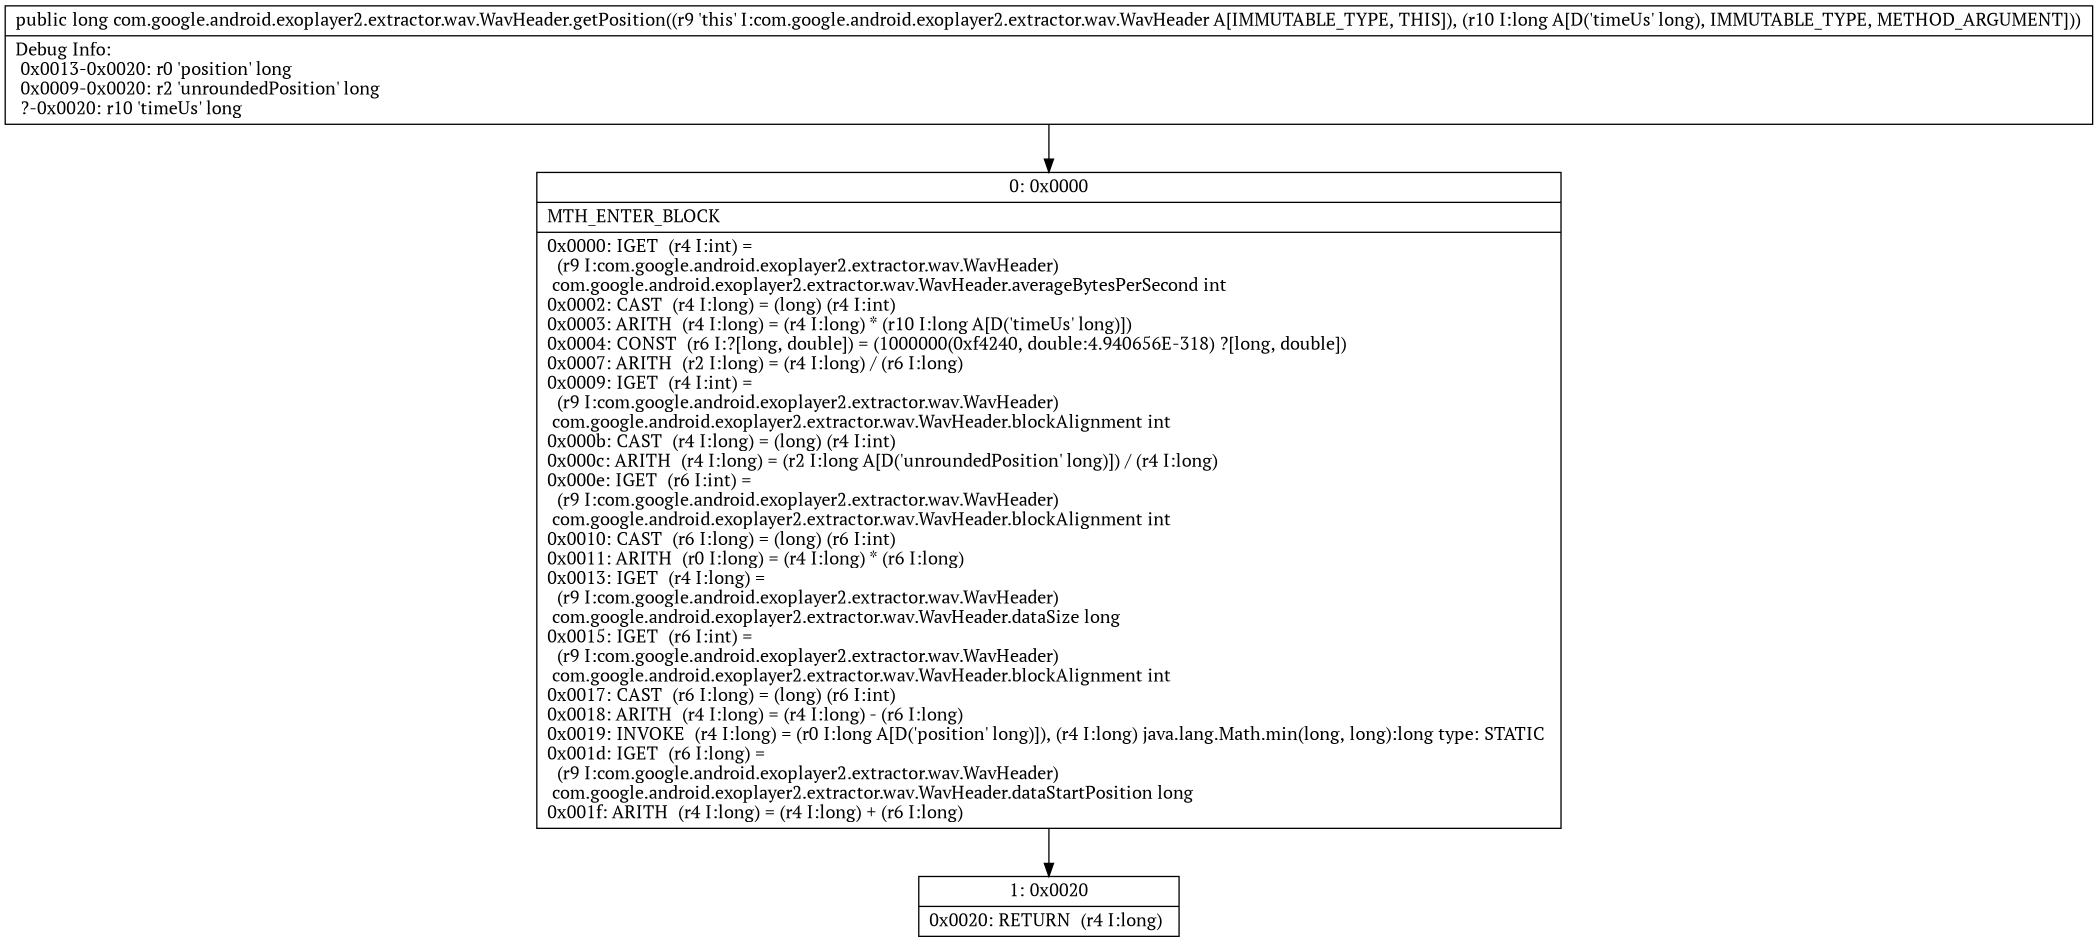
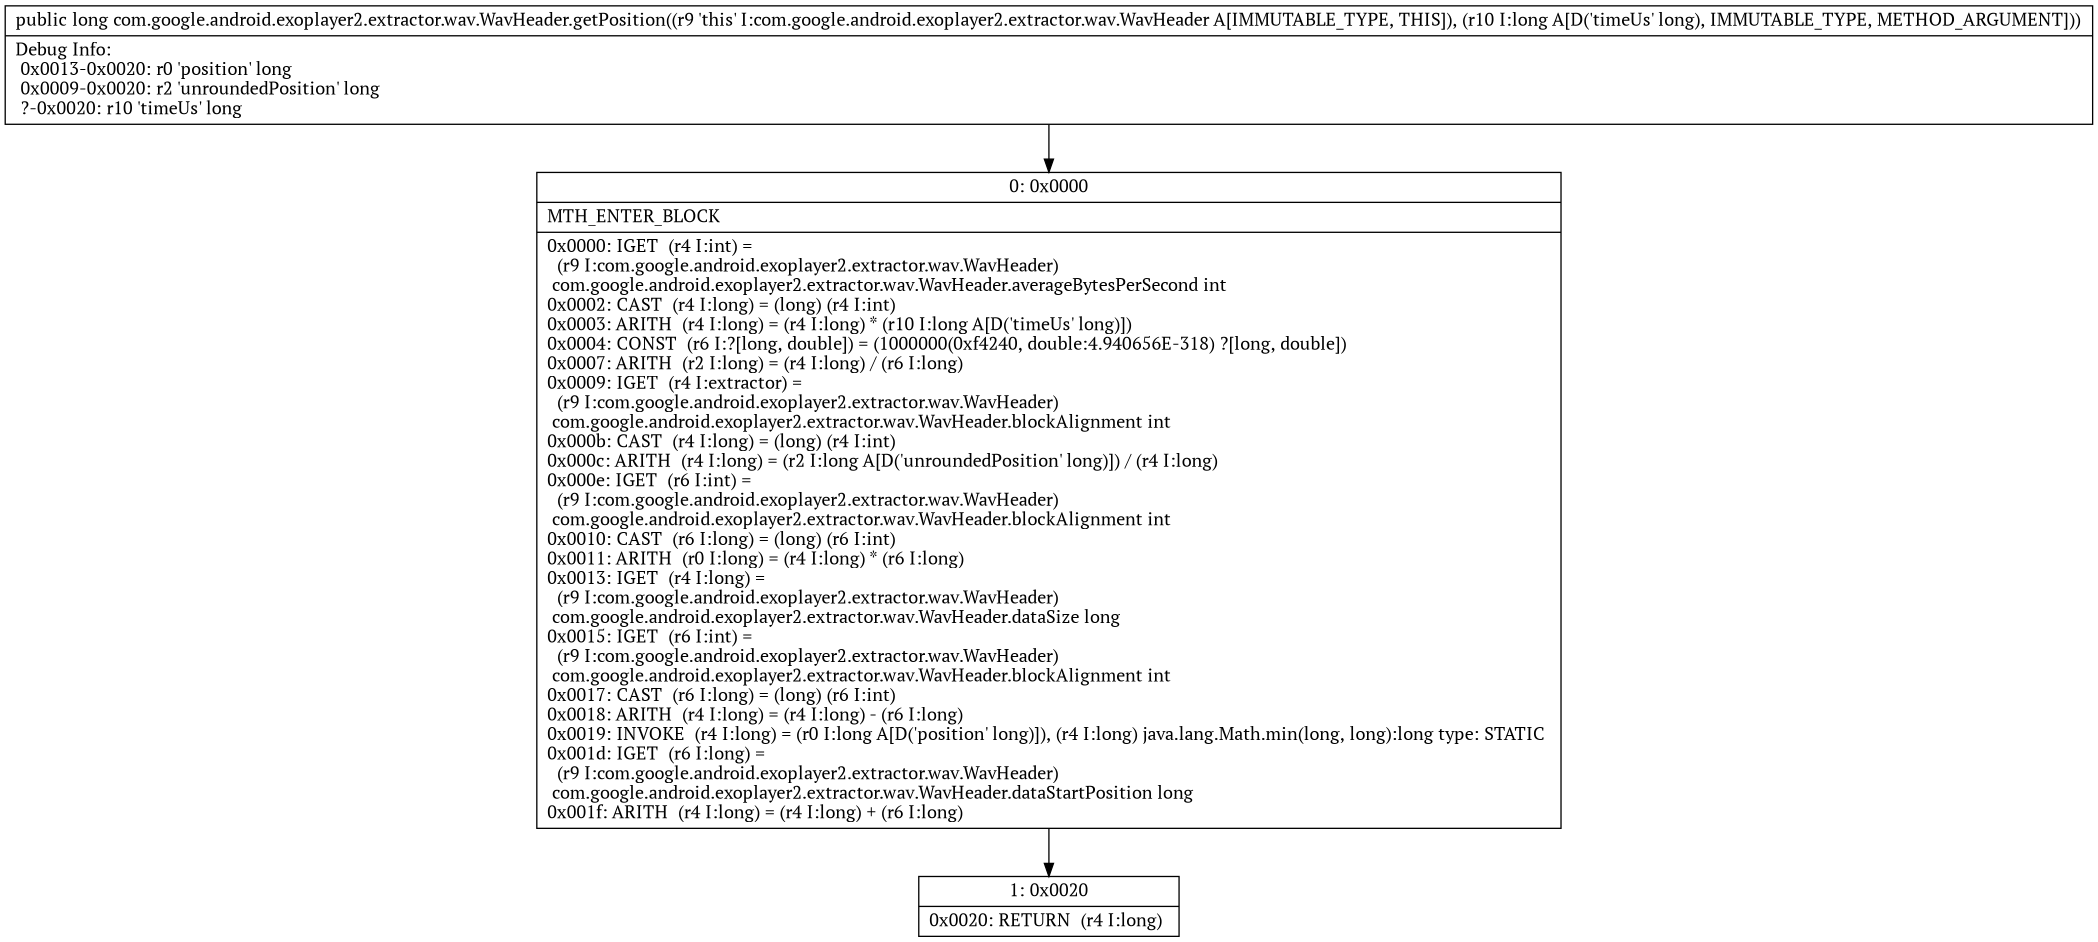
(653, 383) -> (677, 383)
